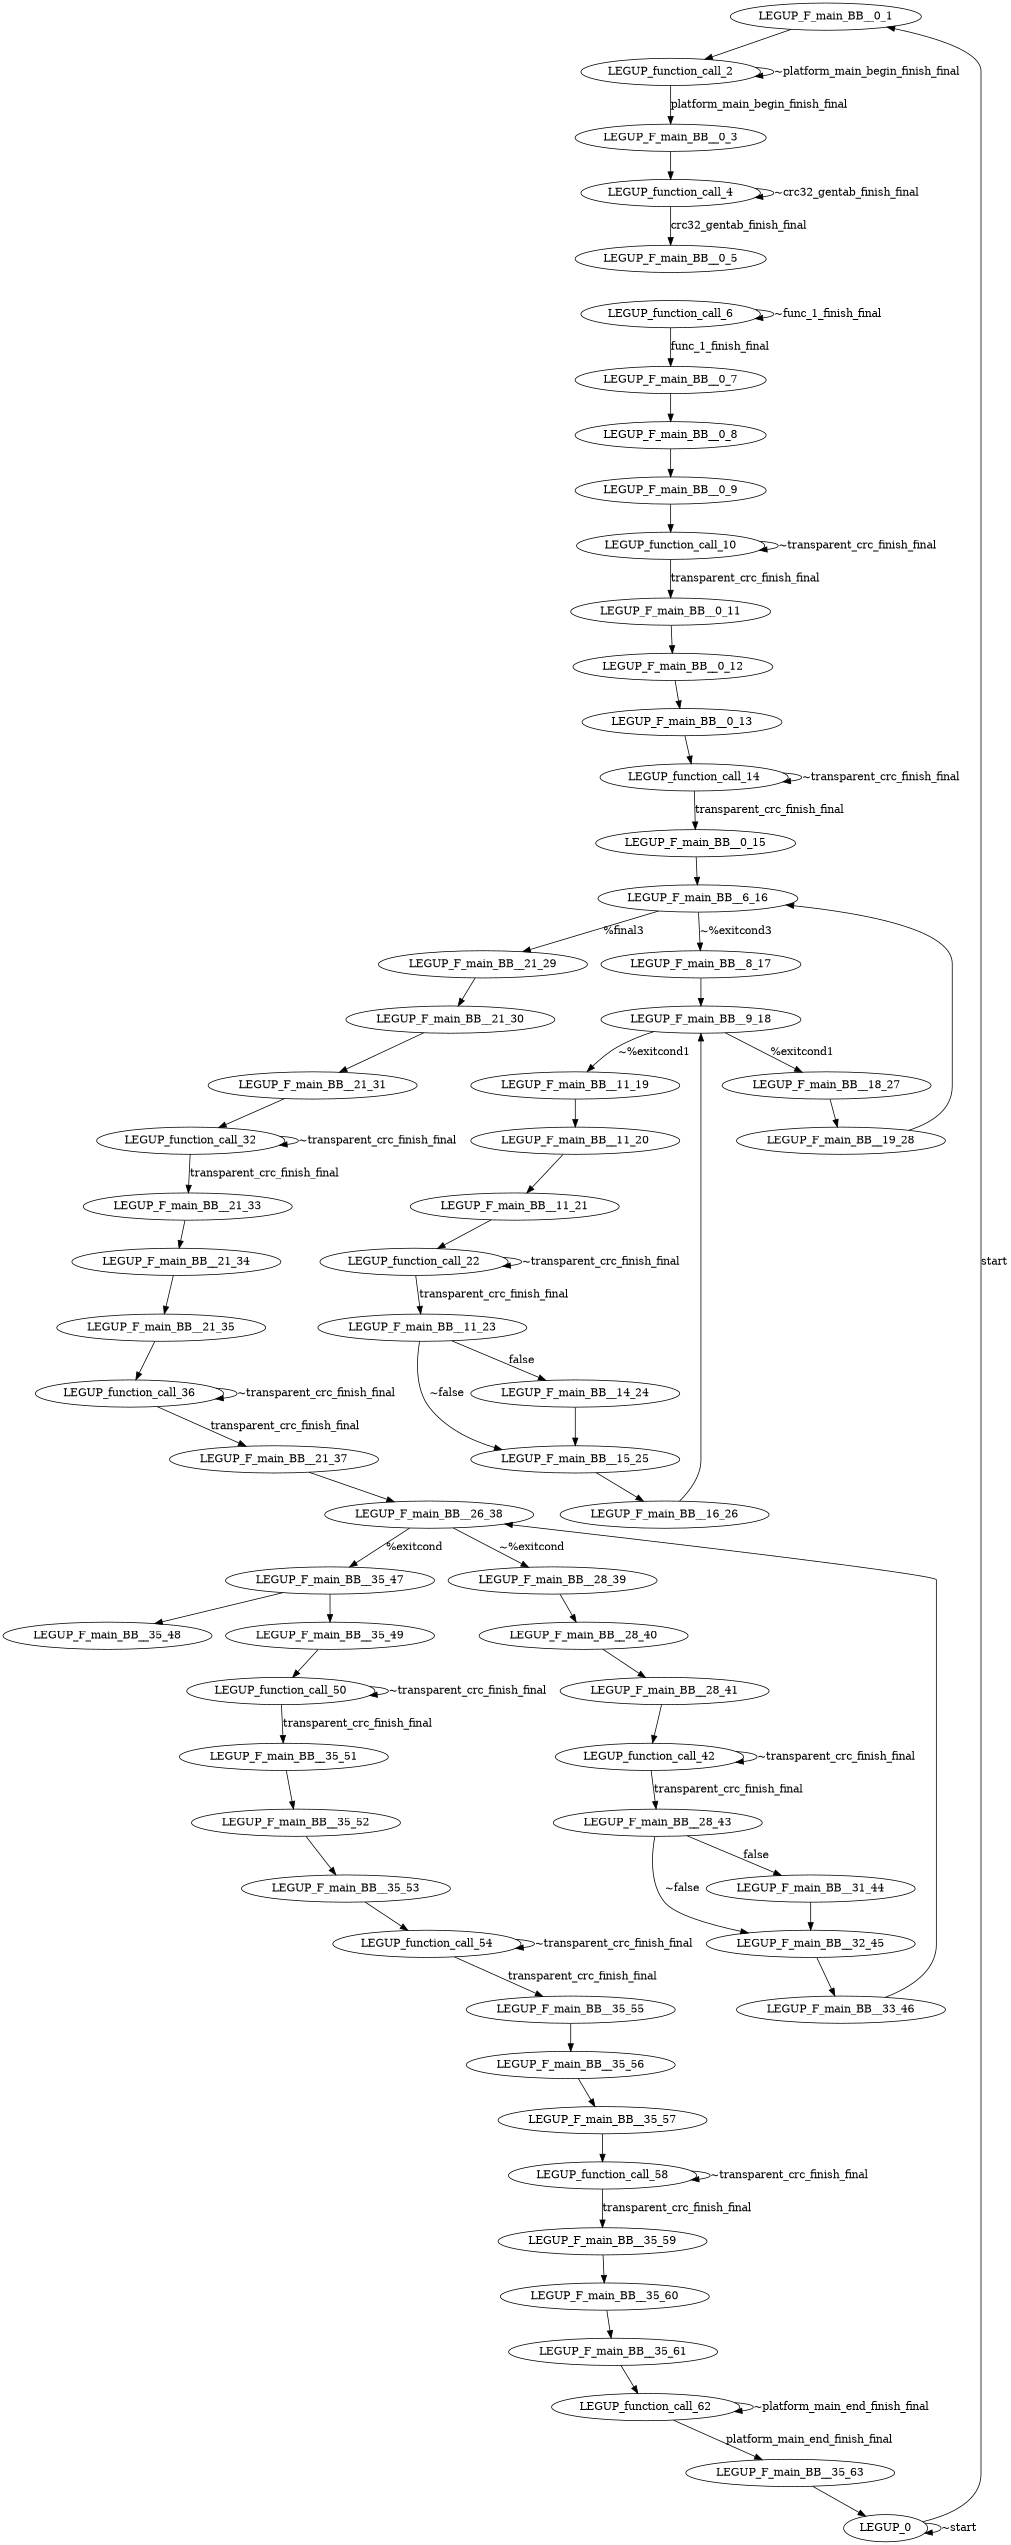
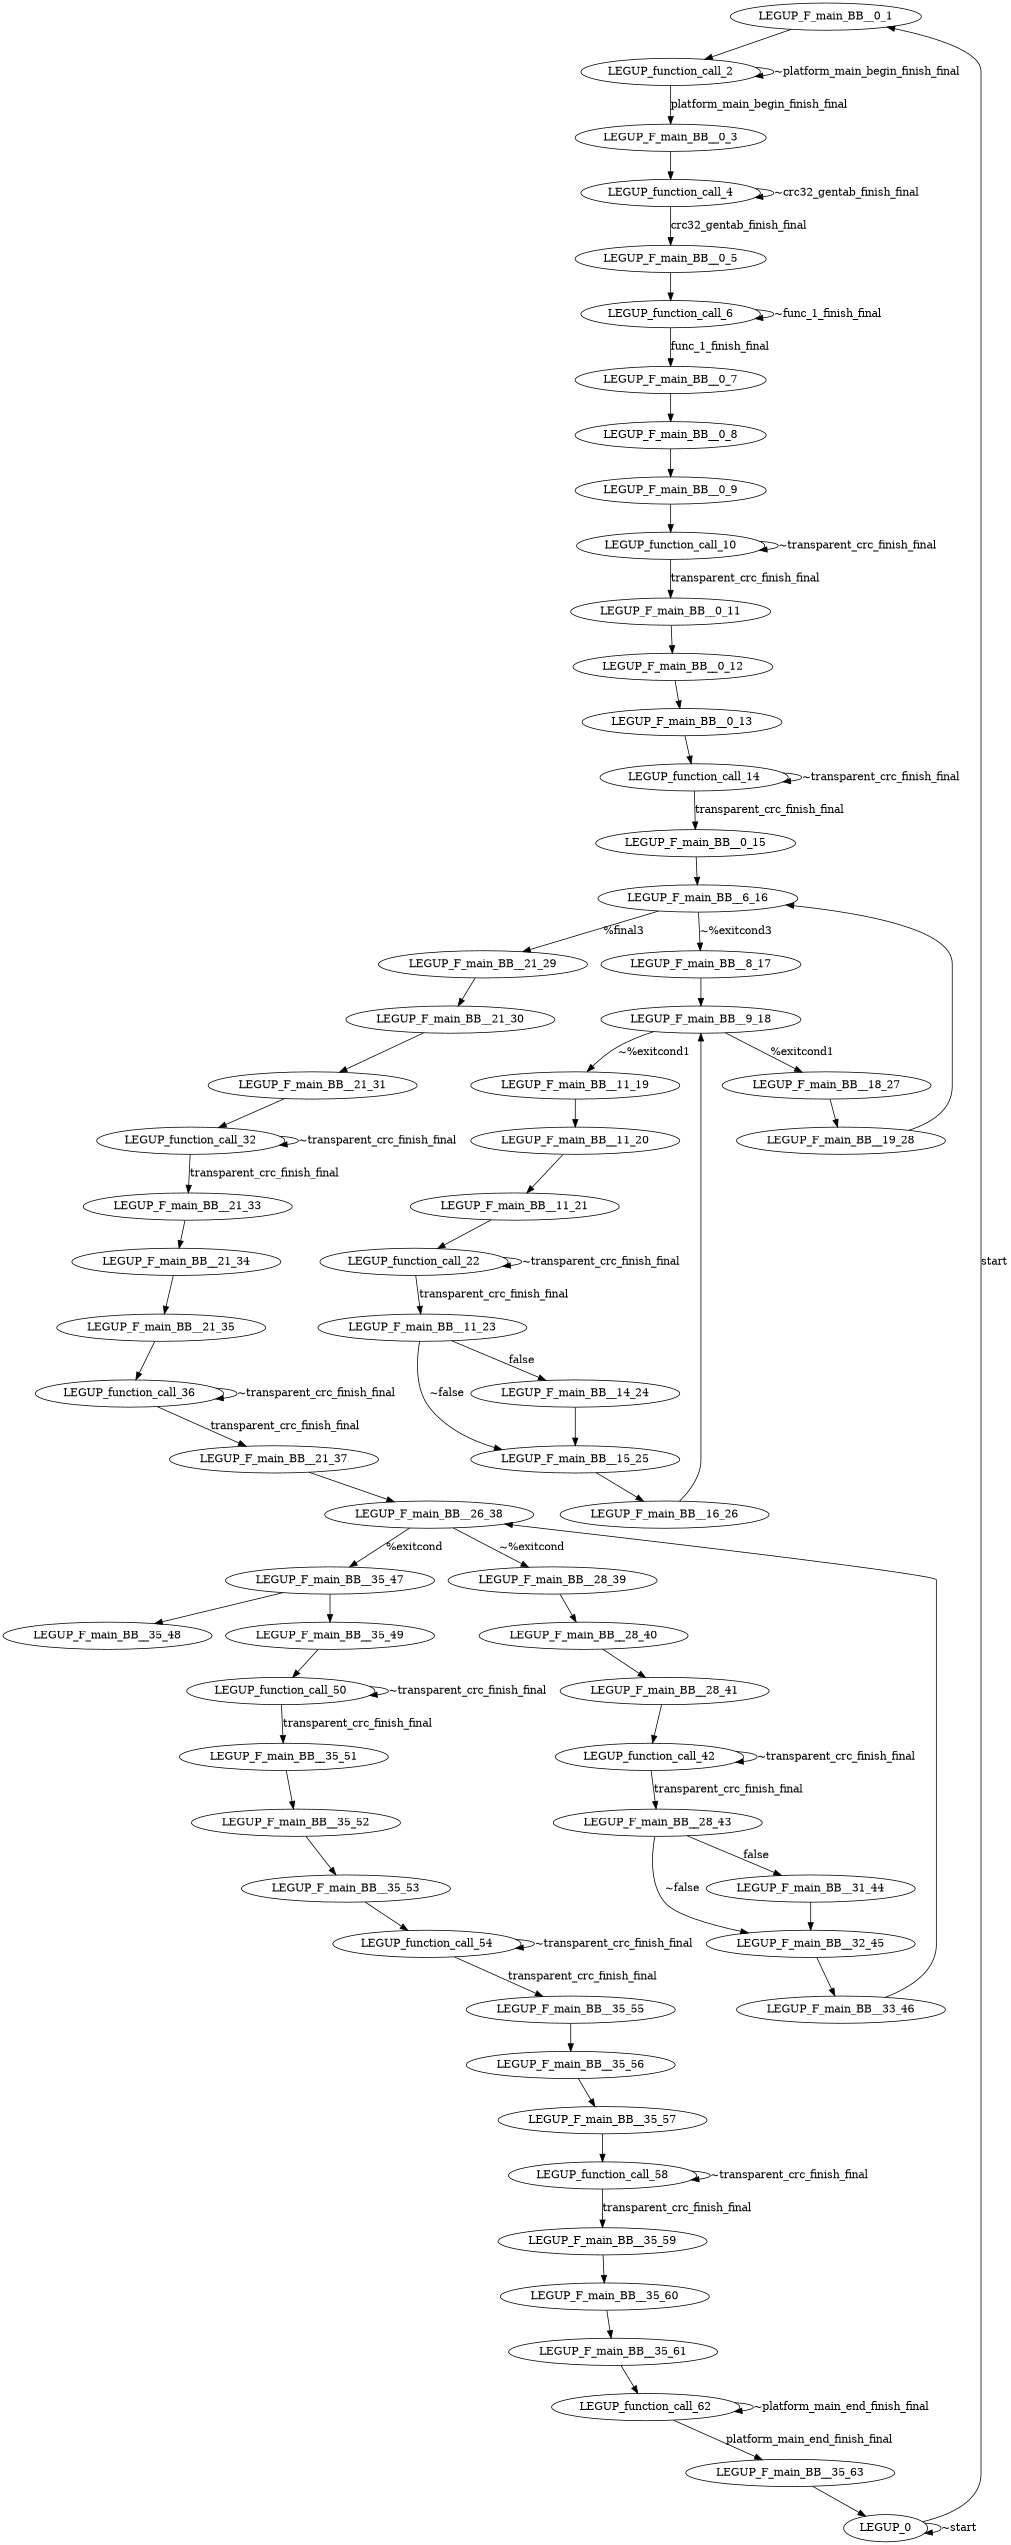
none -> (671, 283)
